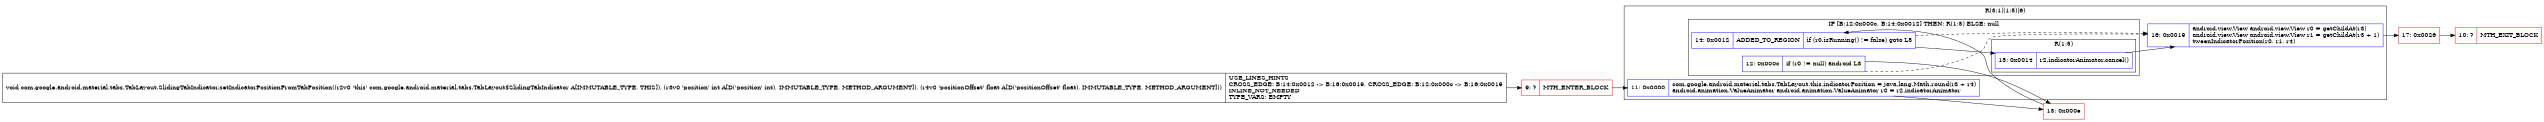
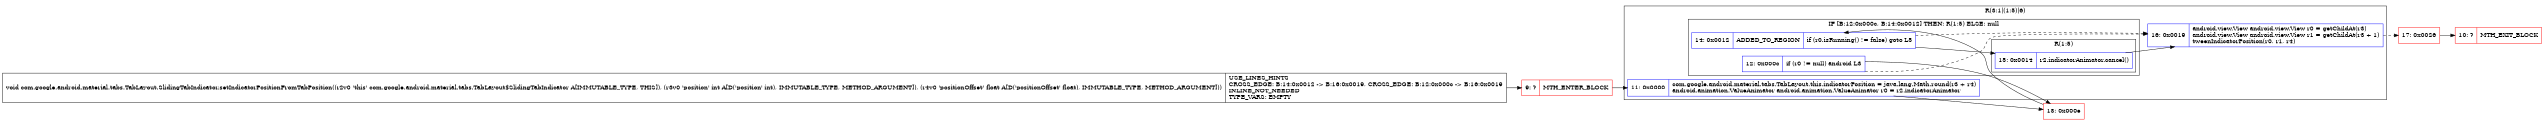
(2389, 35) -> (2389, 35)
